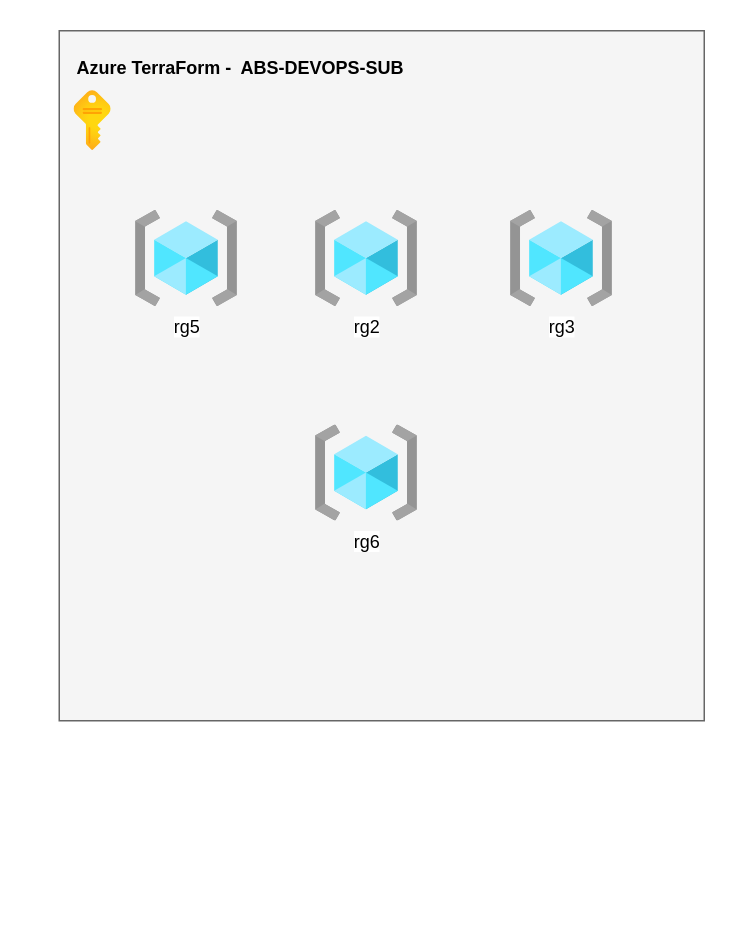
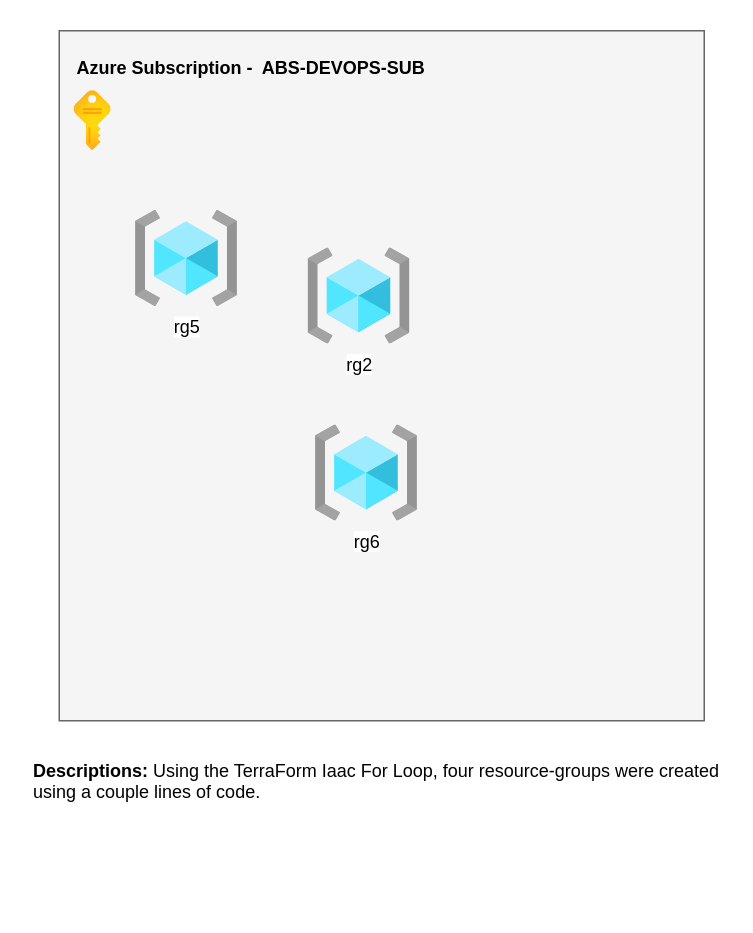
(237, 68) -> (247, 68)
(367, 259) -> (359, 296)
(562, 259) -> none
none -> (376, 826)
